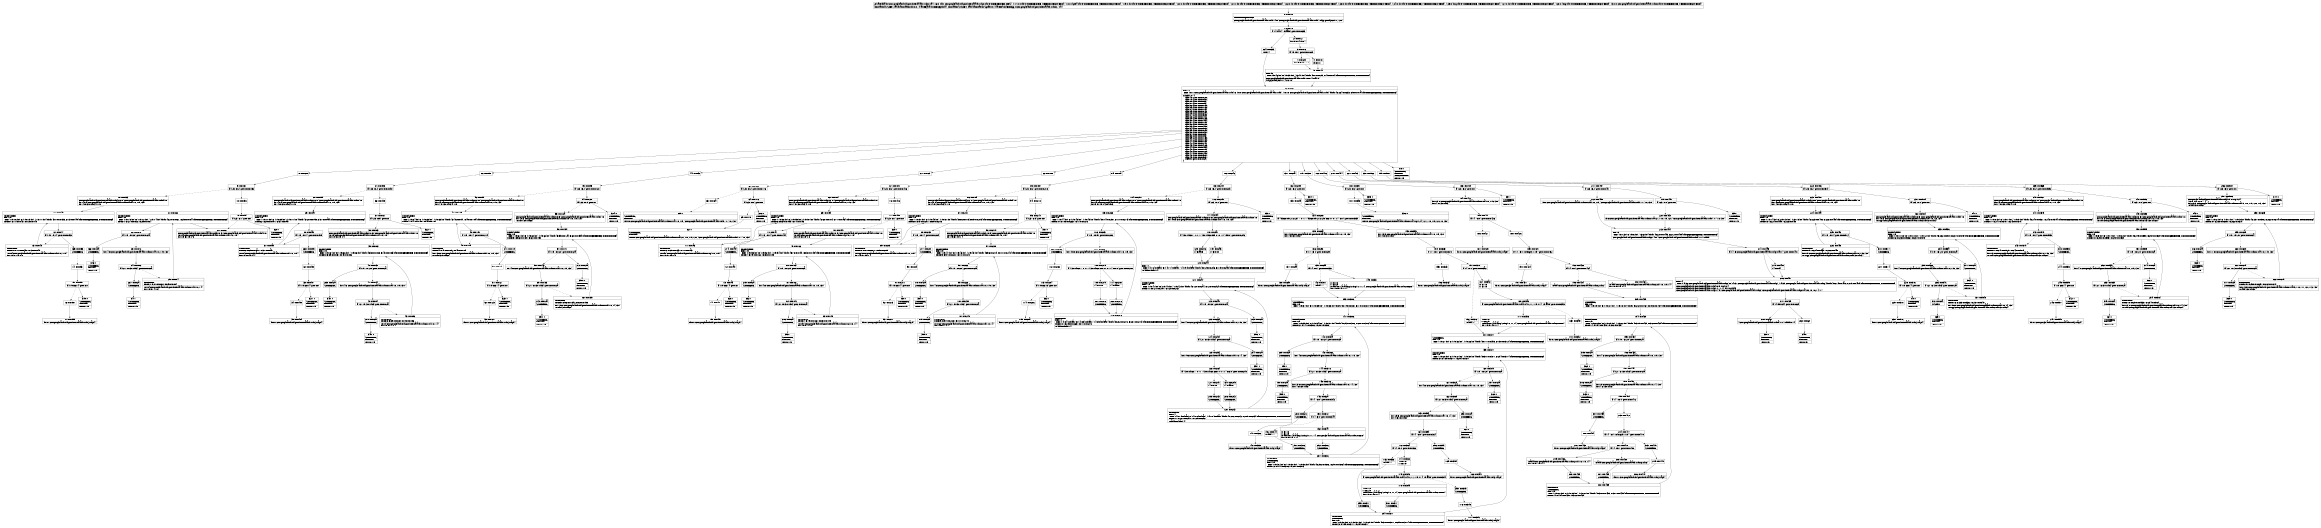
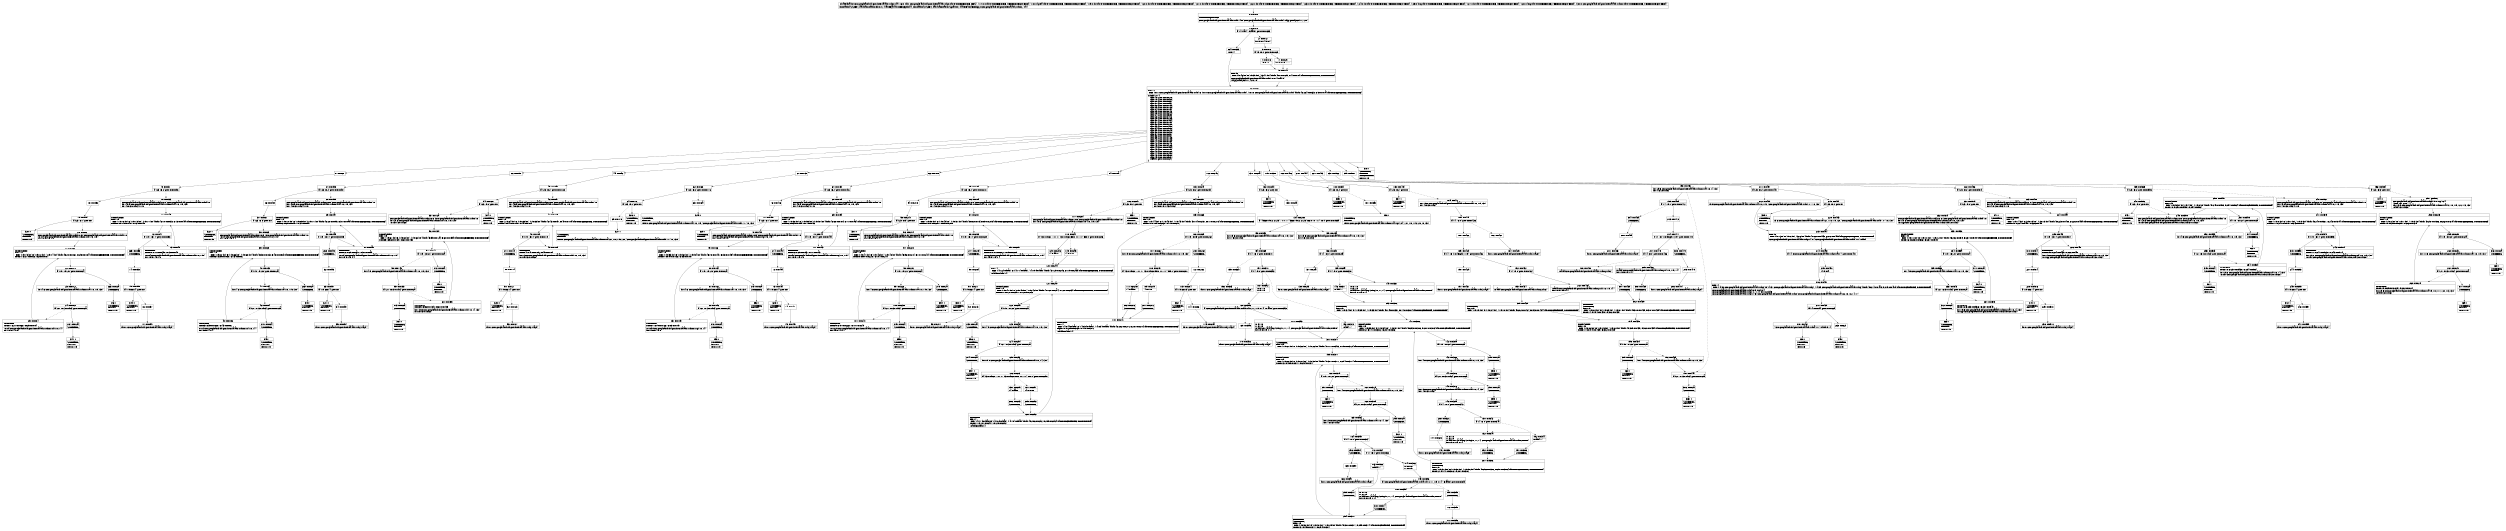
(2141, 224) -> (2200, 211)
(198, 226) -> (77, 243)
(1936, 304) -> (1947, 308)
(1629, 376) -> (1706, 283)
